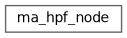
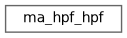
(64, 19) -> (64, 19)
